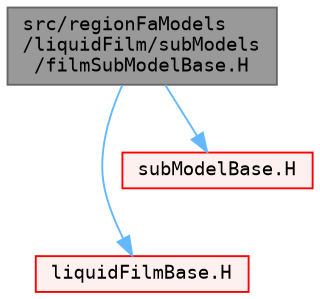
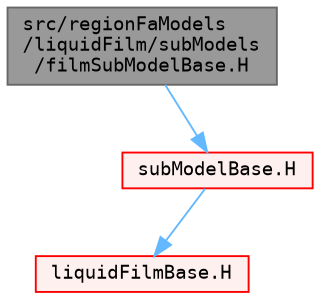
(102, 162) -> (185, 215)
